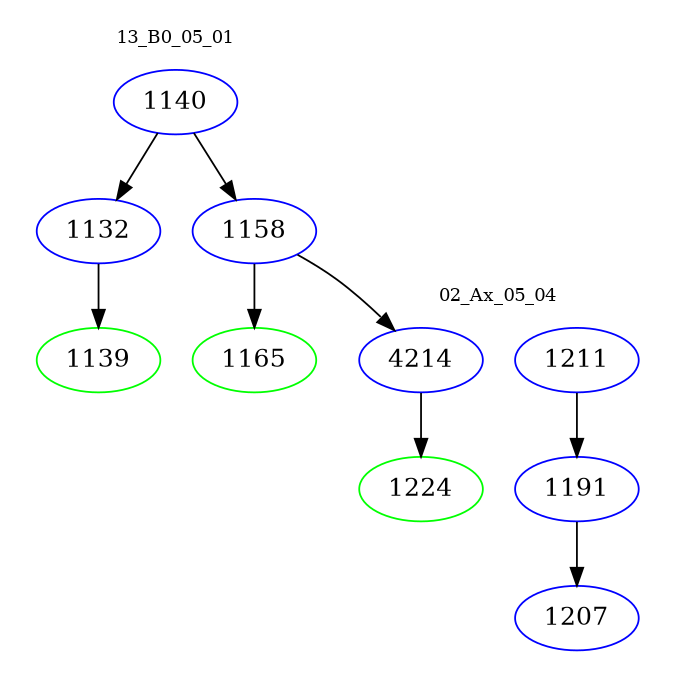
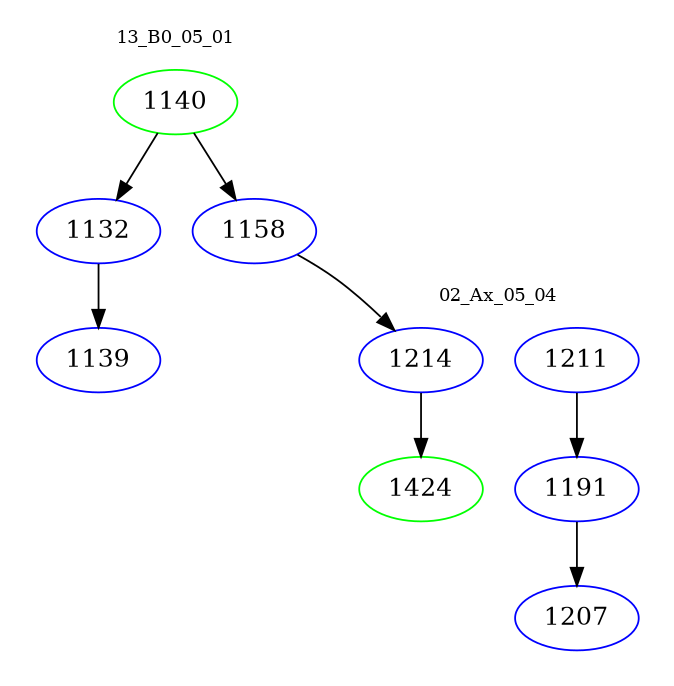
(176, 102) -> (176, 102)
(99, 360) -> (99, 360)
(254, 360) -> none
(421, 360) -> (421, 360)
(421, 489) -> (421, 489)
